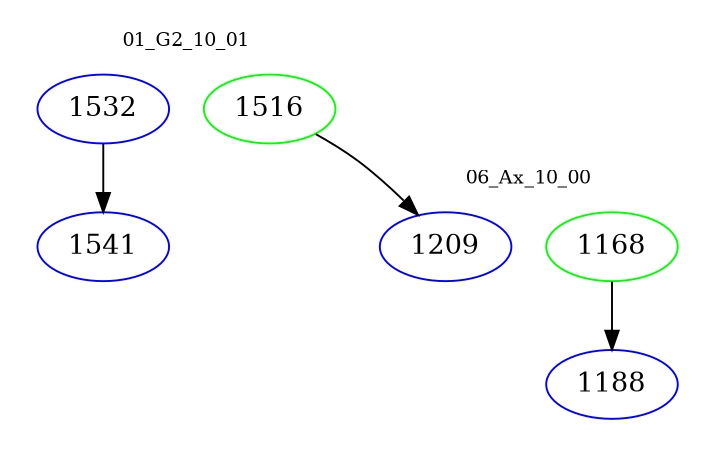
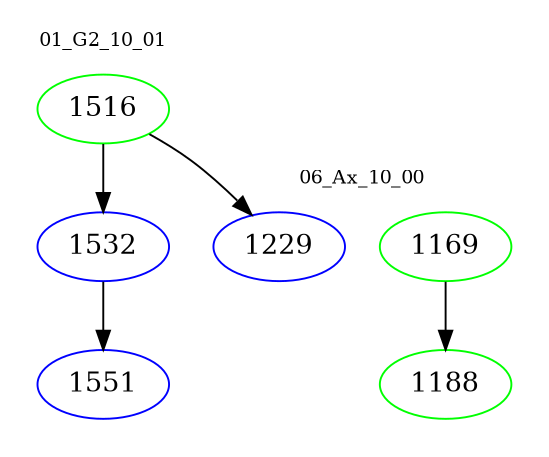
none -> (103, 168)
(103, 247) -> (103, 384)
(446, 247) -> (279, 247)
(612, 247) -> (446, 247)
(612, 384) -> (446, 384)
